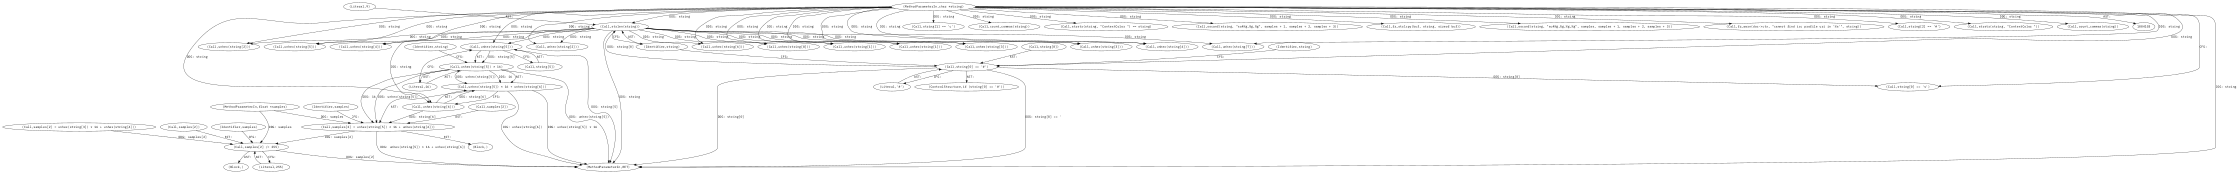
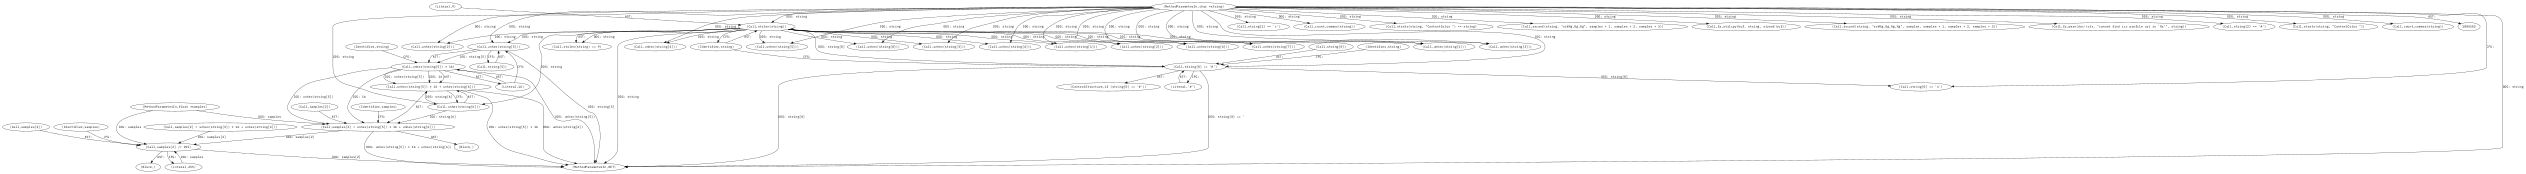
none -> (577, 47)
(260, 157) -> (192, 157)
